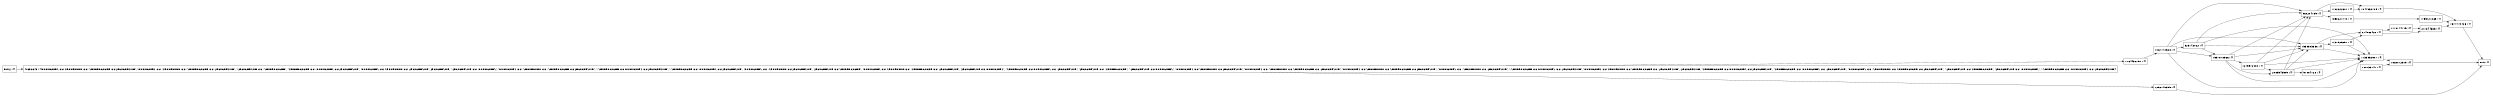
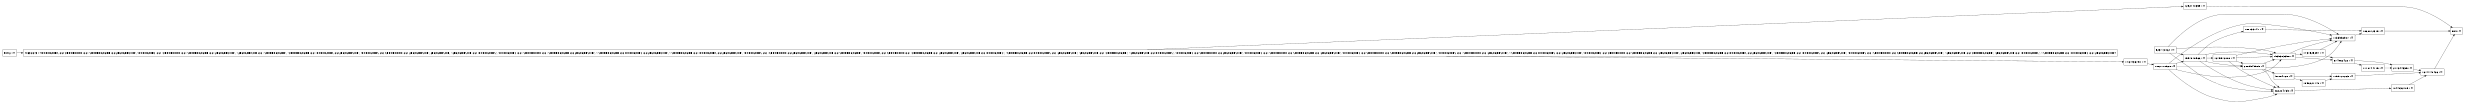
(2342, 9) -> none
(2326, 16) -> (2297, 79)
(2179, 48) -> (2210, 66)
none -> (2312, 76)
(2292, 81) -> (2218, 40)
